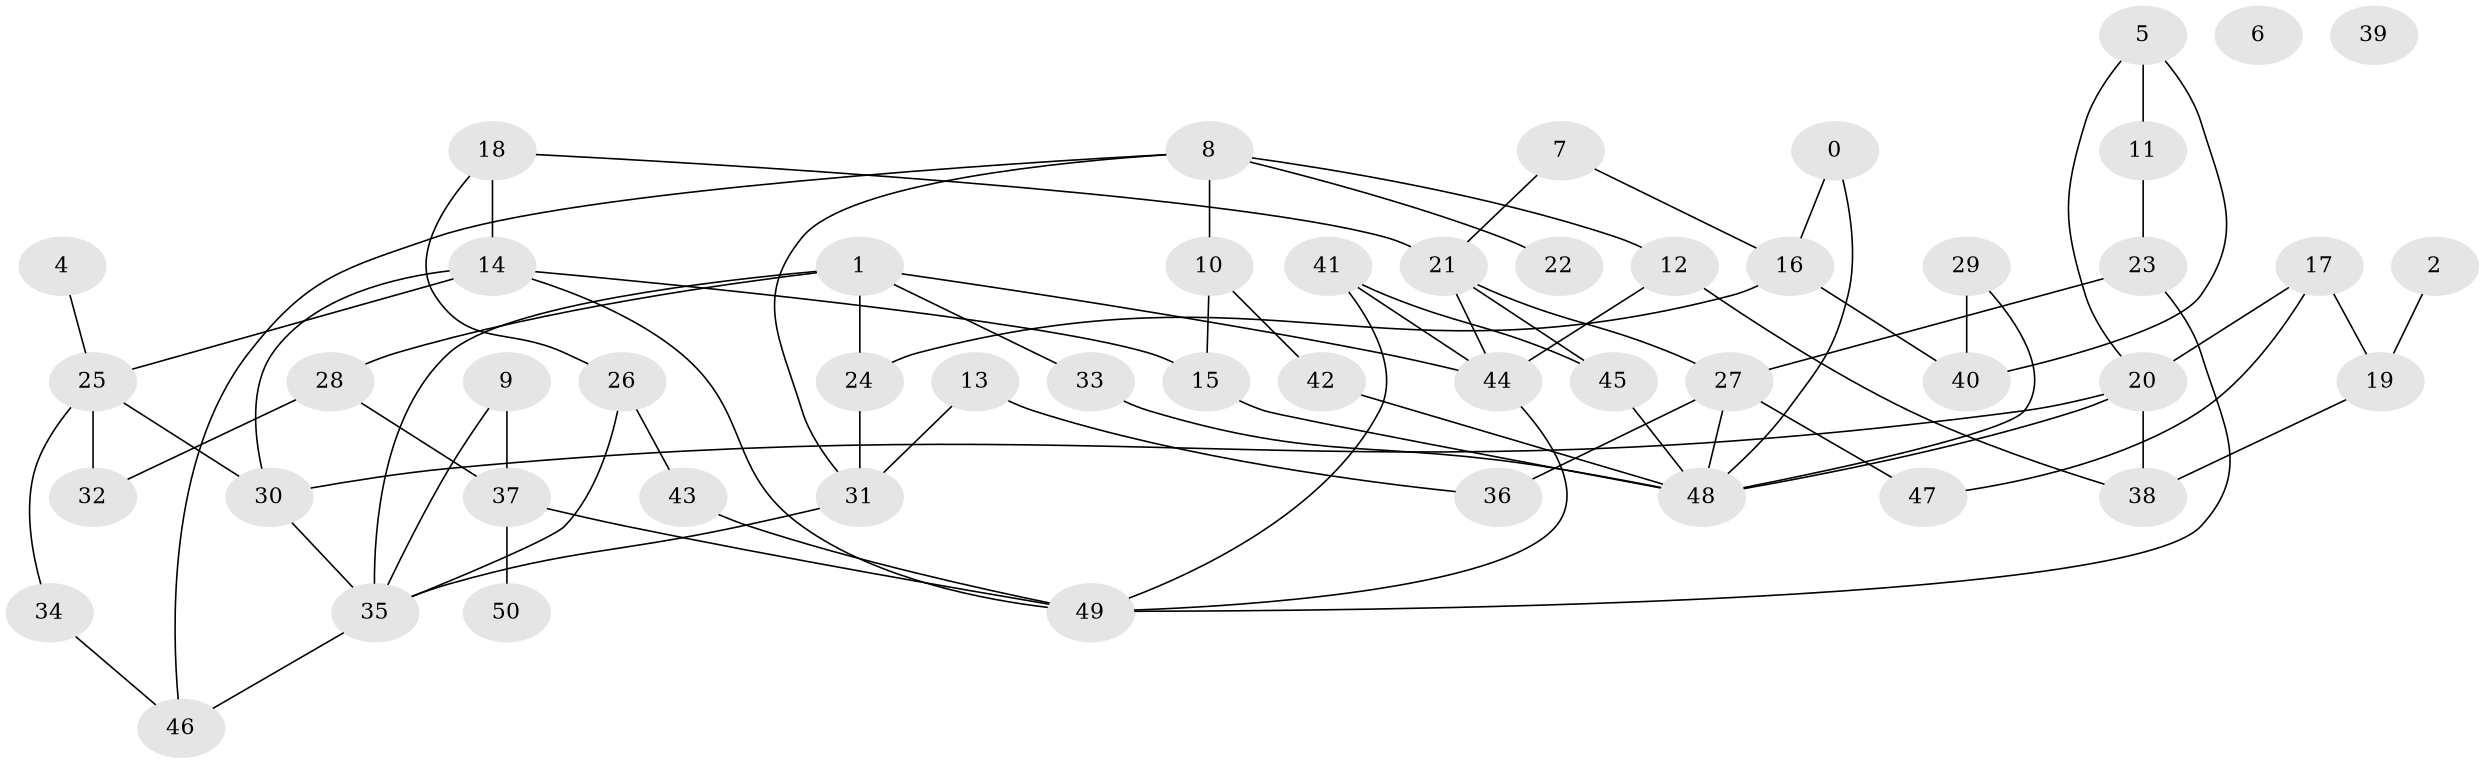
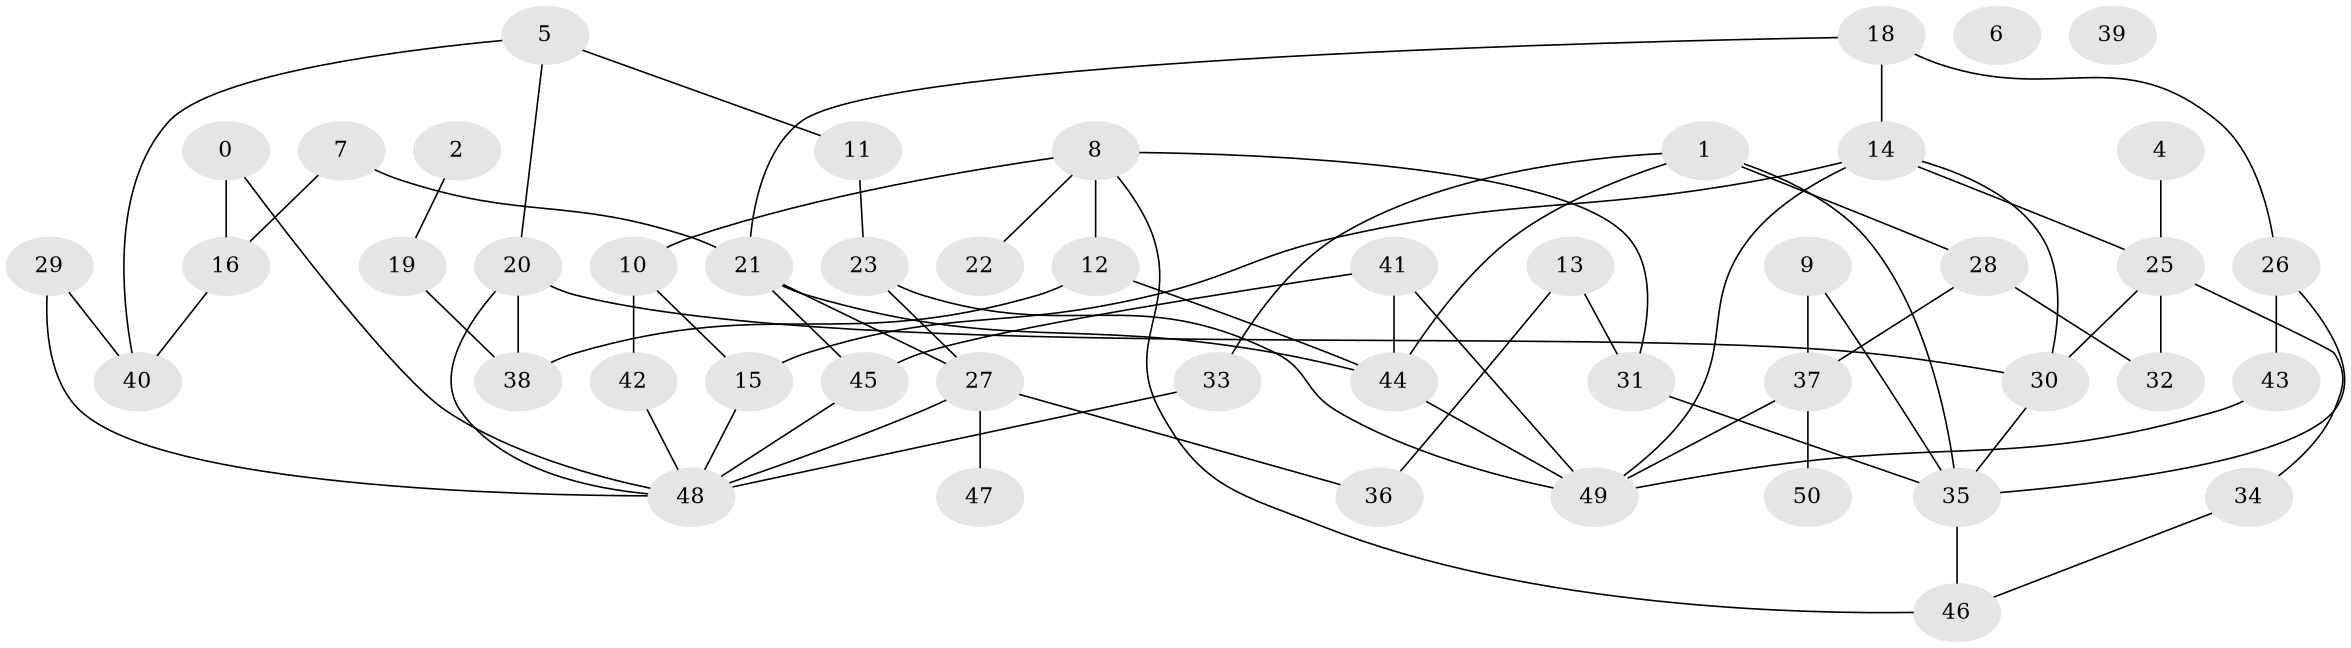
(2320, 266) -> none
(860, 382) -> none
